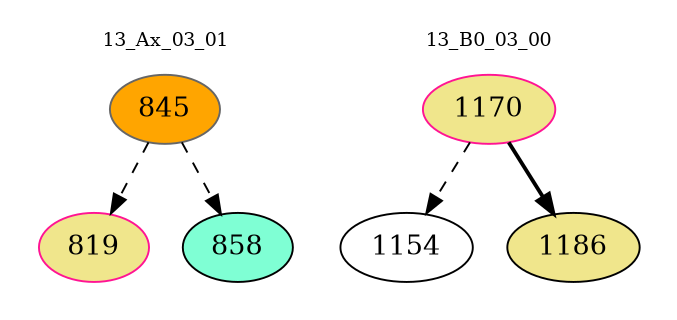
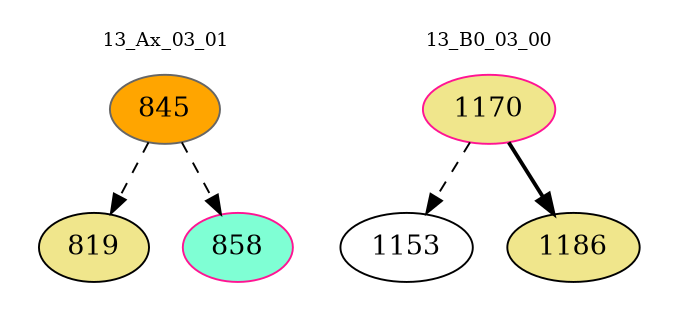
(94, 247) -> (94, 247)
(238, 247) -> (238, 247)
(407, 247) -> (407, 247)
